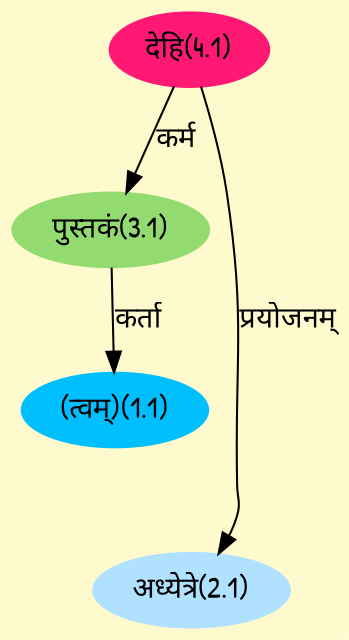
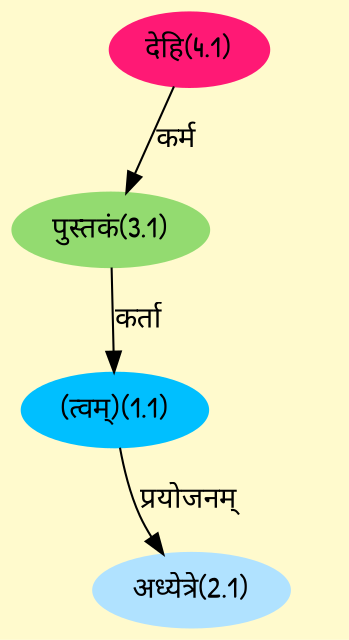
(238, 310) -> (131, 494)
